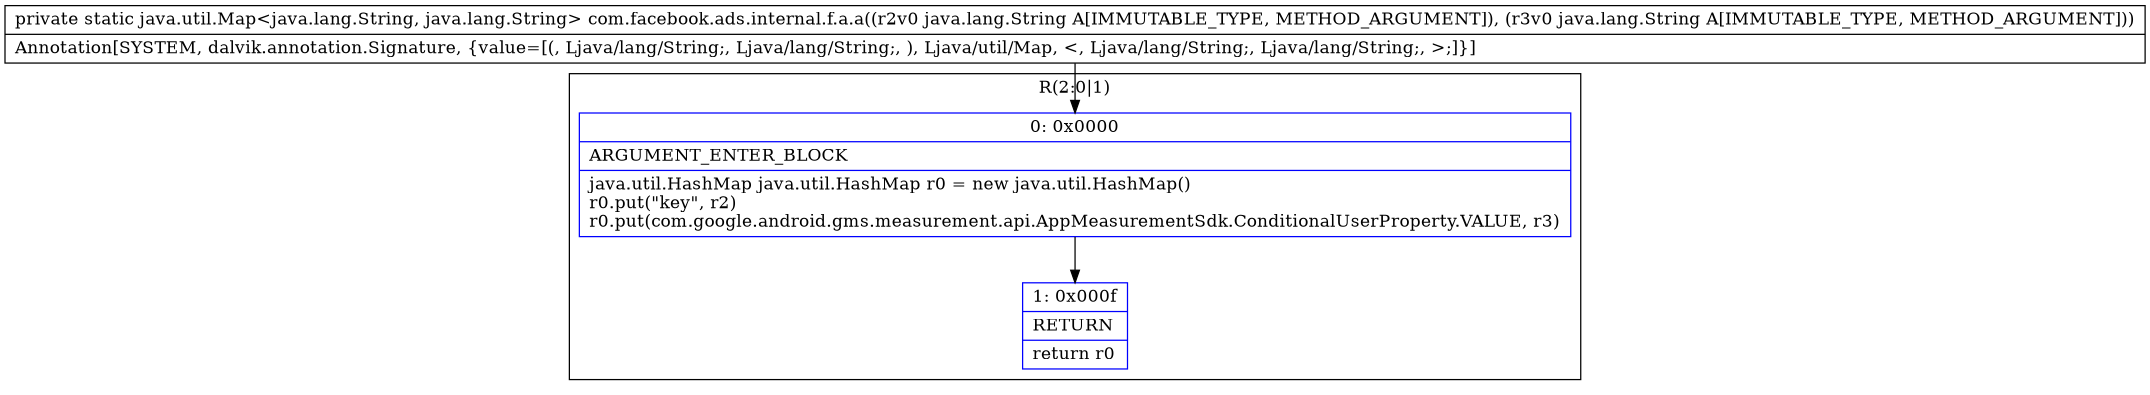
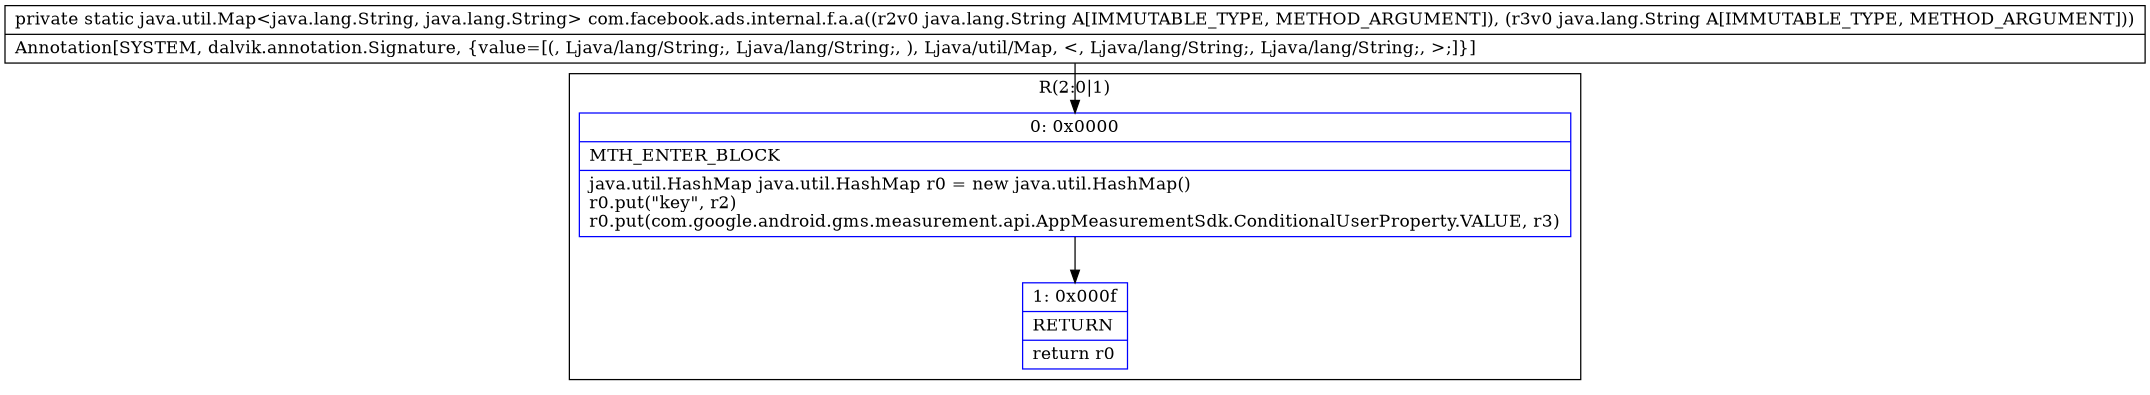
(719, 155) -> (685, 155)
